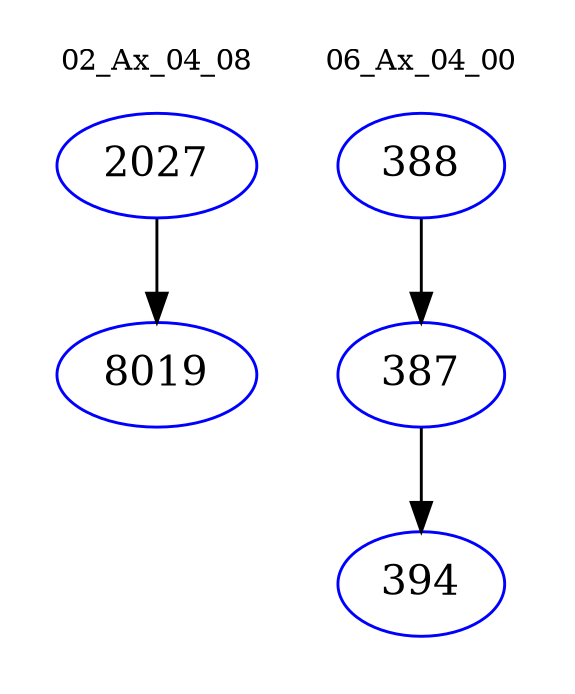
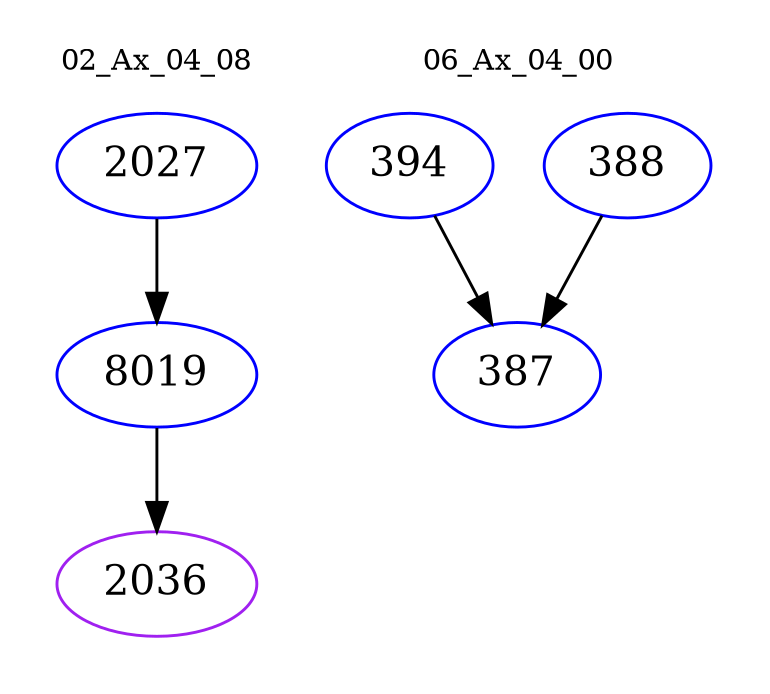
(421, 465) -> (456, 257)
none -> (157, 584)
